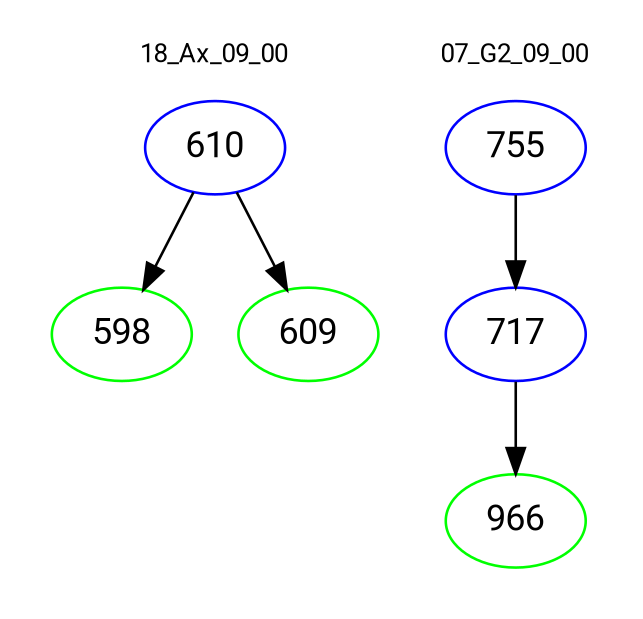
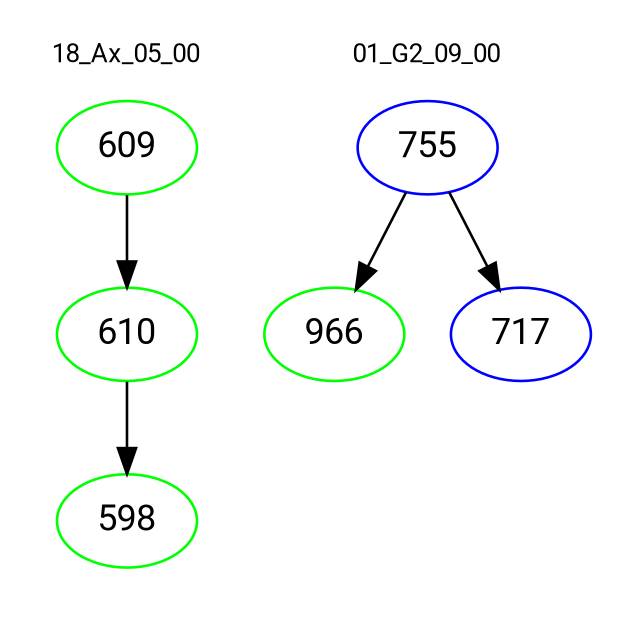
(215, 56) -> (127, 56)
(516, 56) -> (428, 56)
(215, 148) -> (127, 334)
(256, 229) -> (127, 228)
(516, 415) -> (387, 229)
